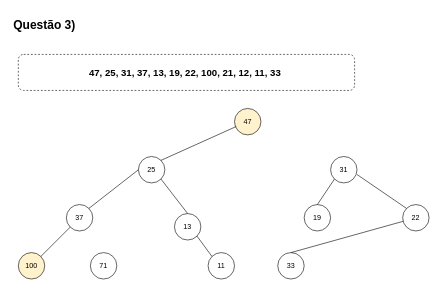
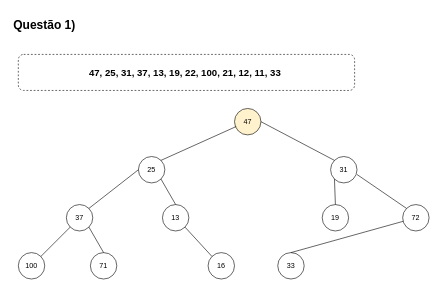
(46, 24) -> (46, 24)
none -> (298, 141)
(317, 218) -> (335, 218)
(416, 218) -> (416, 218)
(188, 227) -> (176, 218)
none -> (96, 240)
(32, 266) -> (32, 266)
(221, 266) -> (221, 266)
